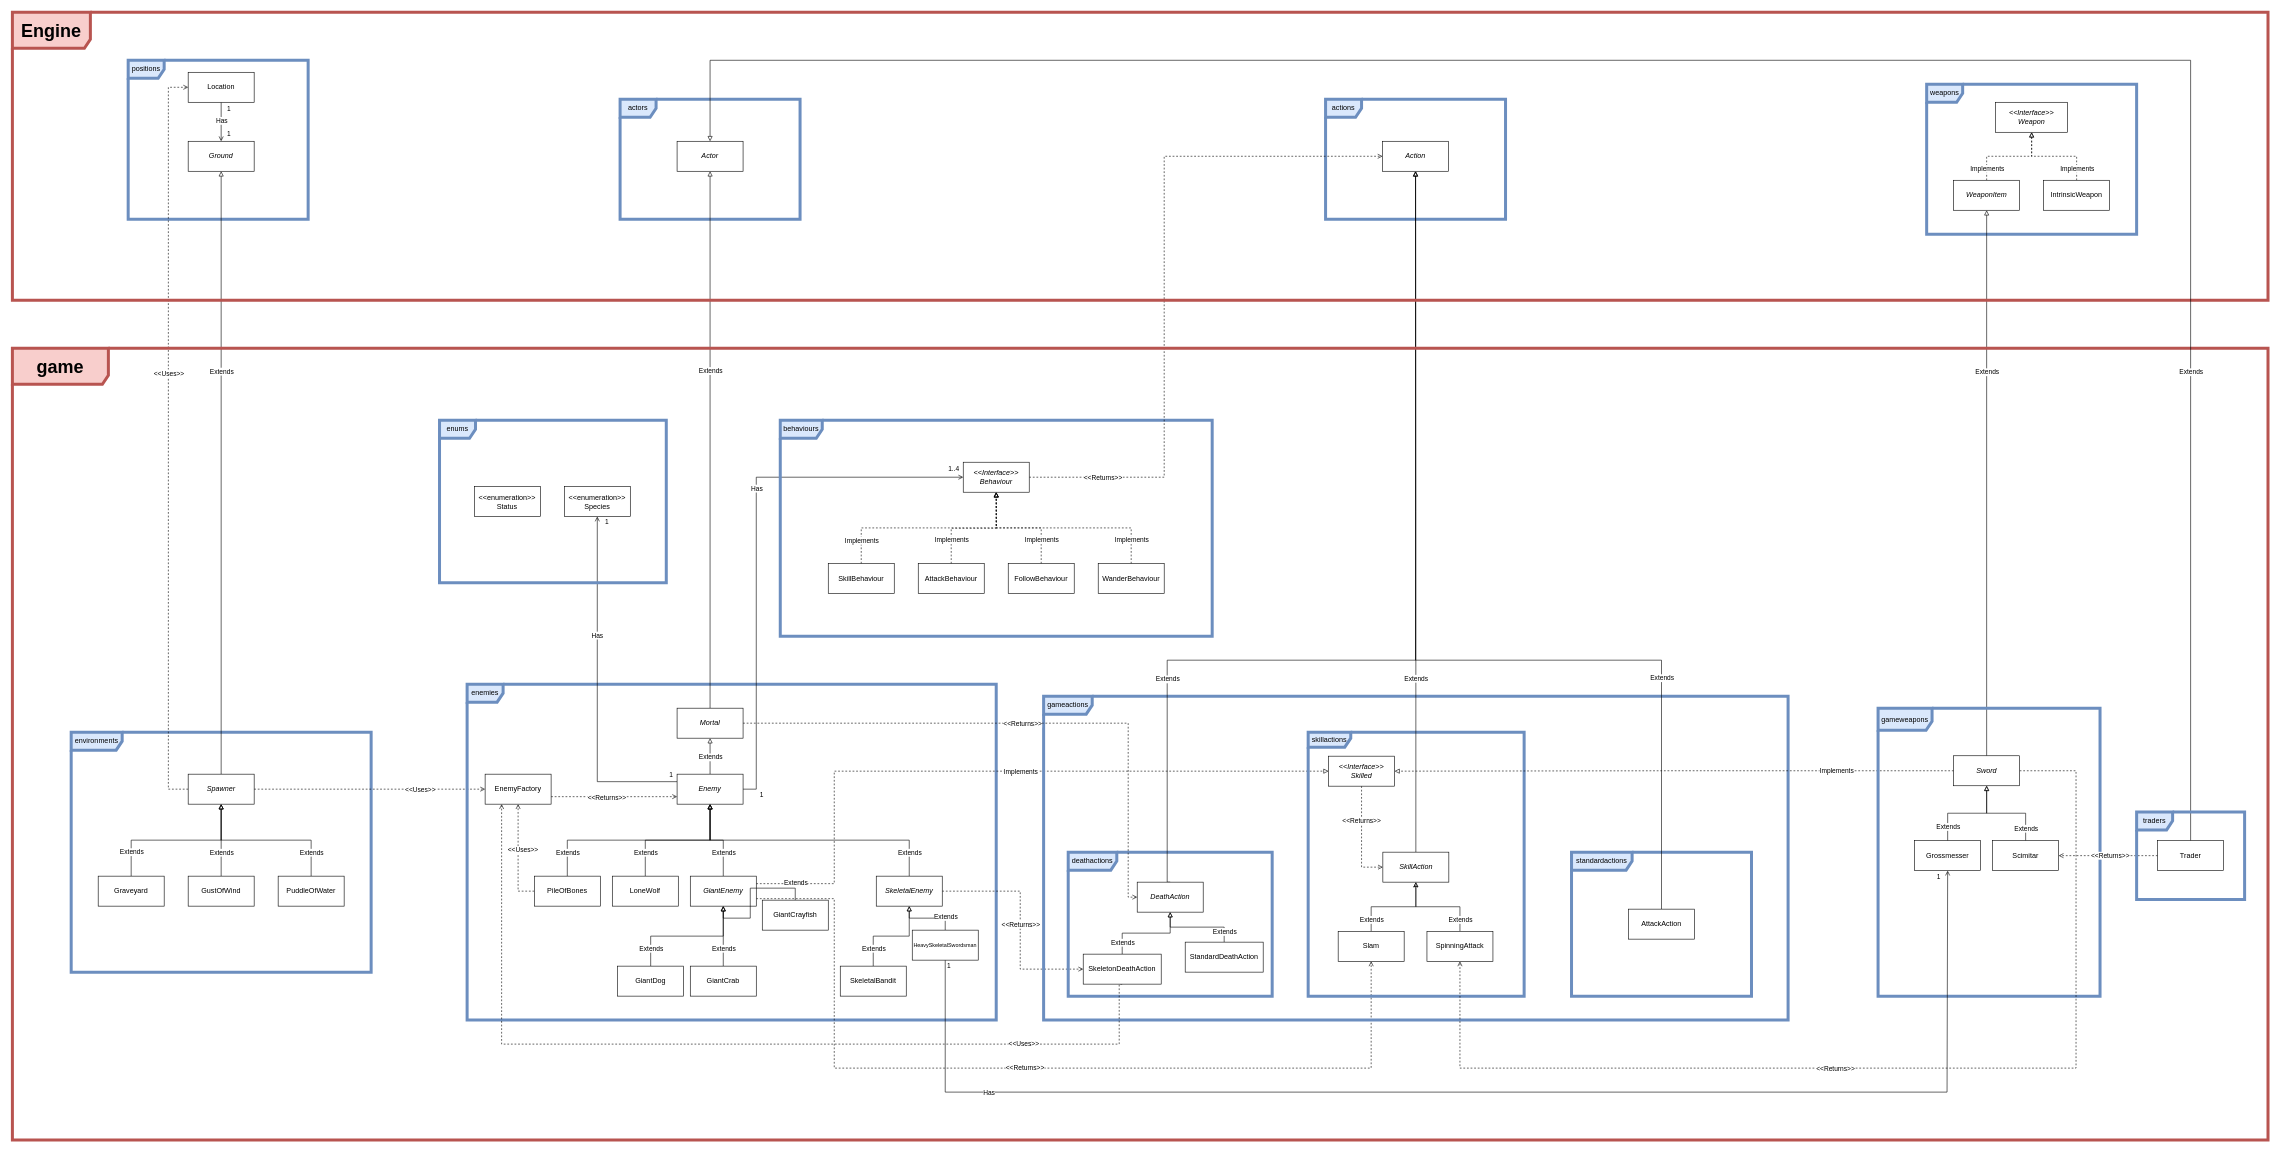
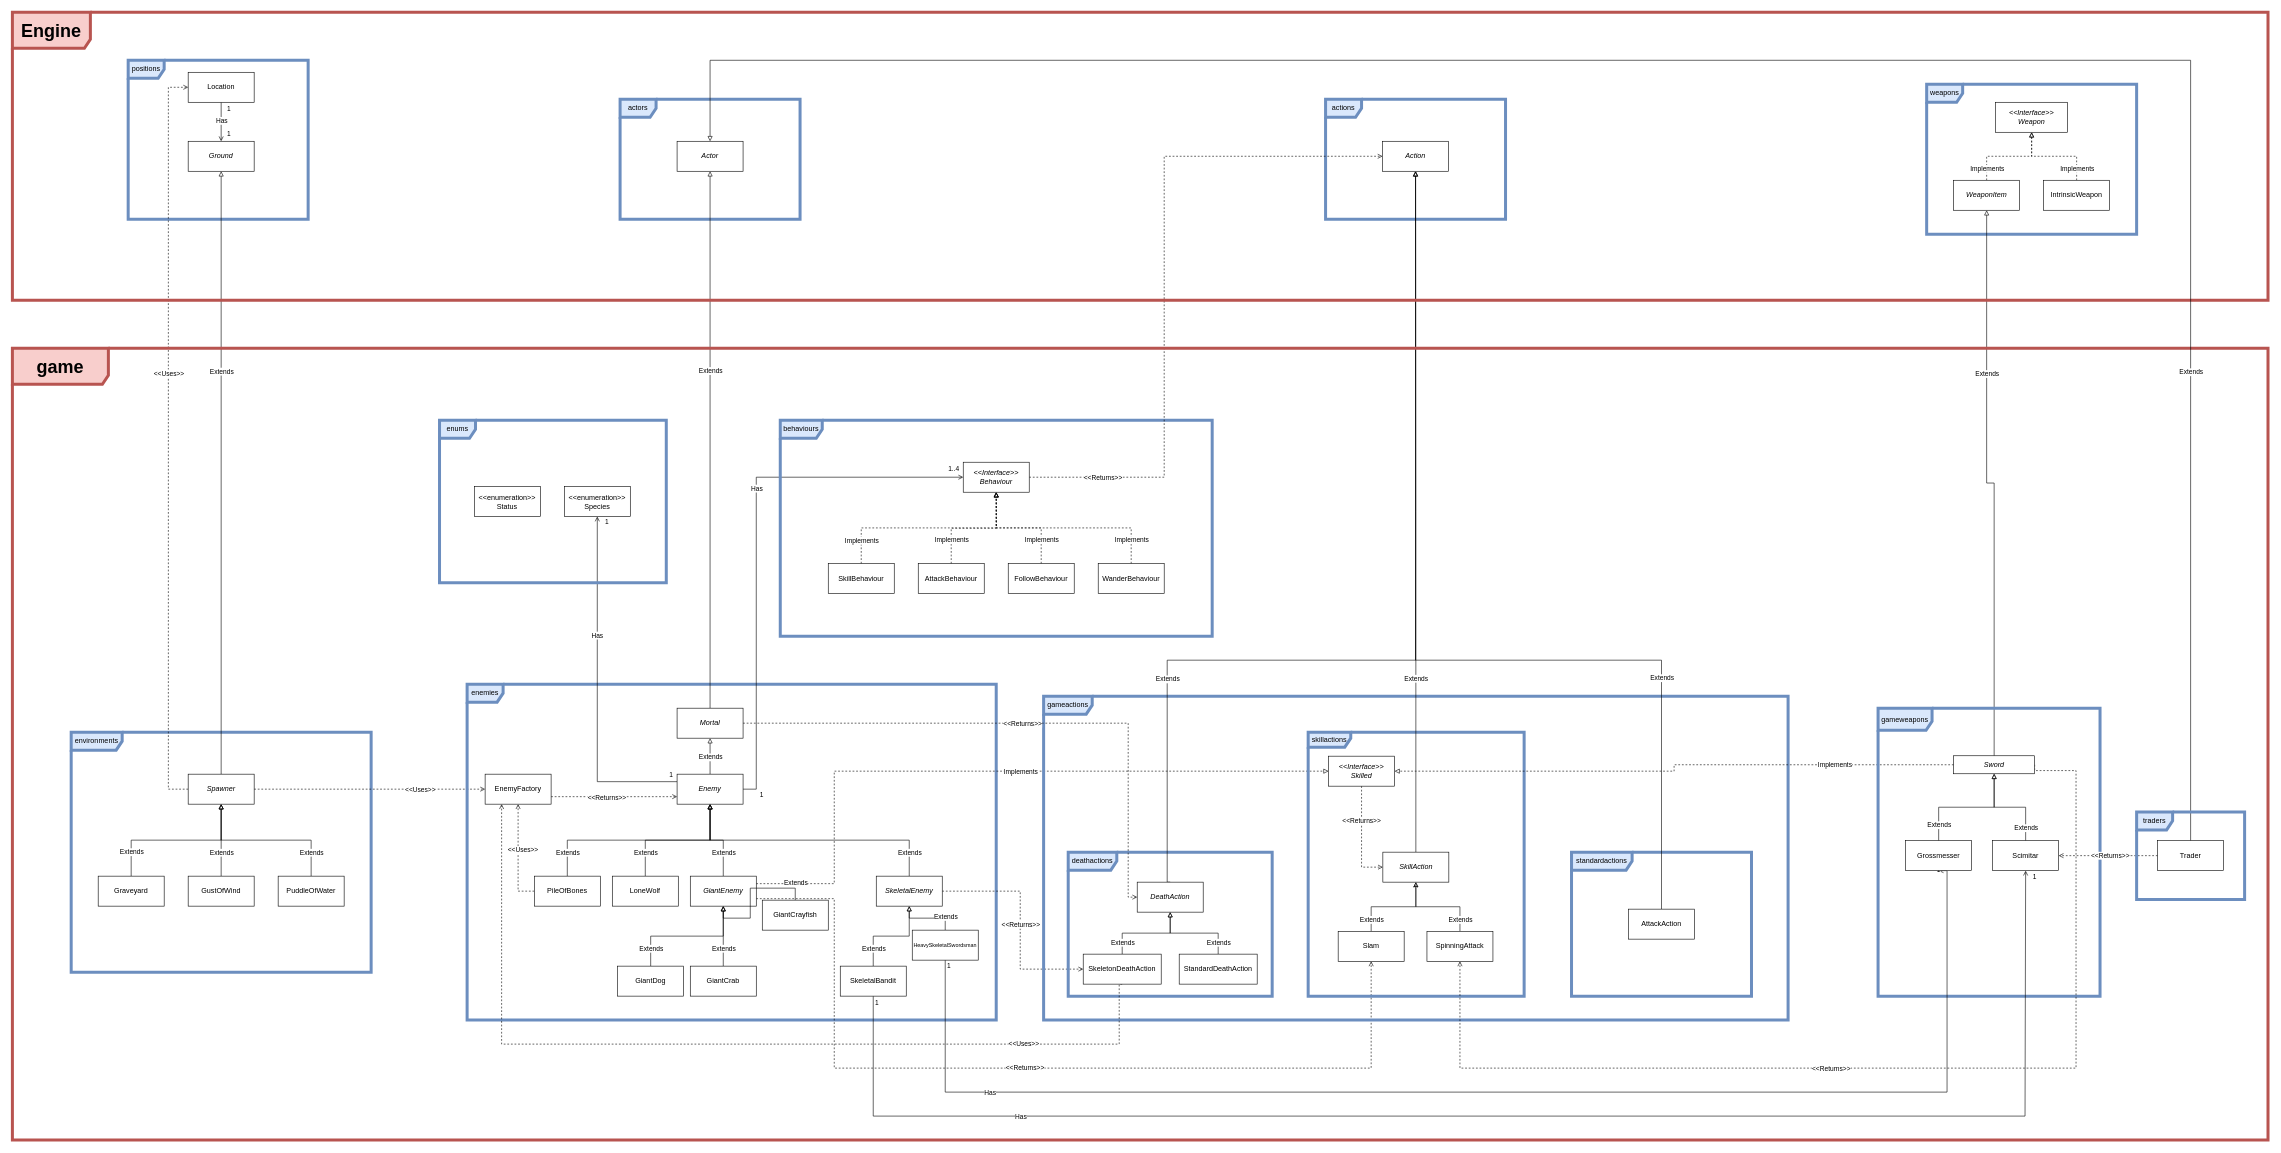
(1987, 771) -> (1994, 765)
(1948, 856) -> (1939, 856)
(1224, 957) -> (1218, 969)
none -> (2026, 977)
